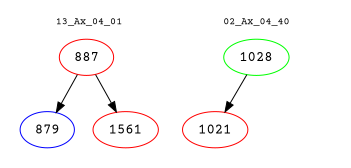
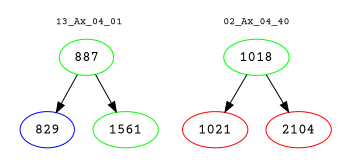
(86, 57) -> (86, 57)
(256, 57) -> (256, 57)
(47, 130) -> (47, 130)
(126, 130) -> (126, 130)
none -> (299, 130)
